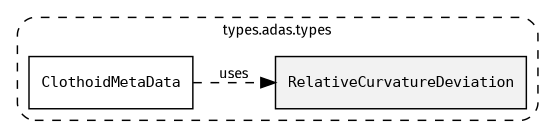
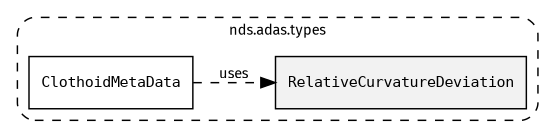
(278, 31) -> (278, 31)
